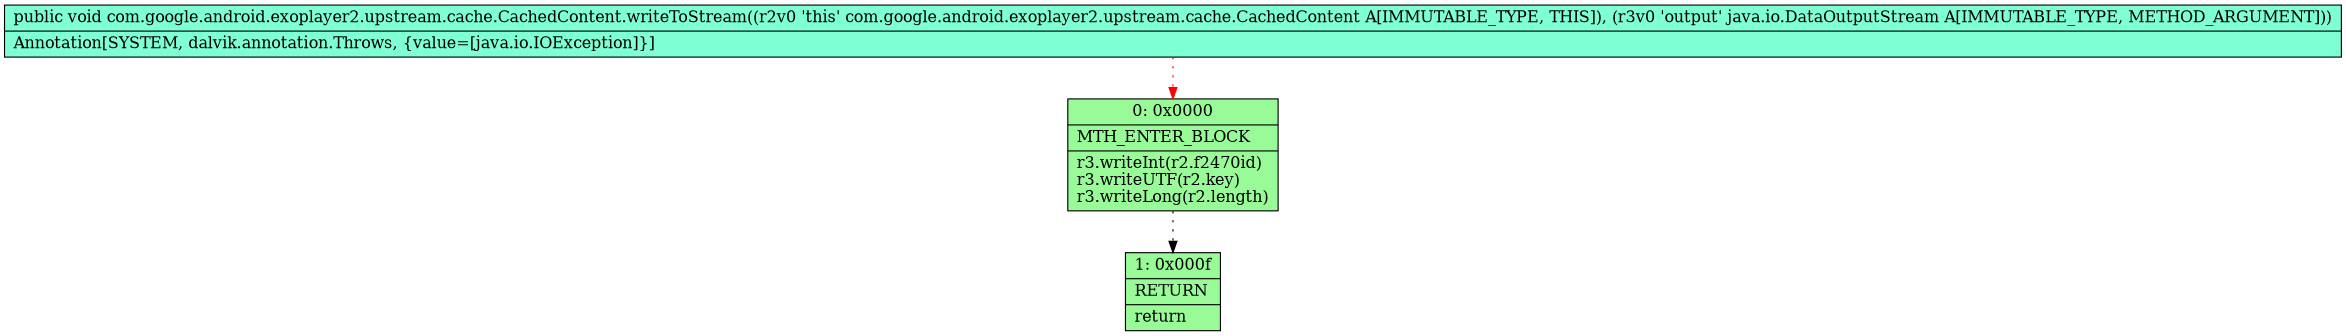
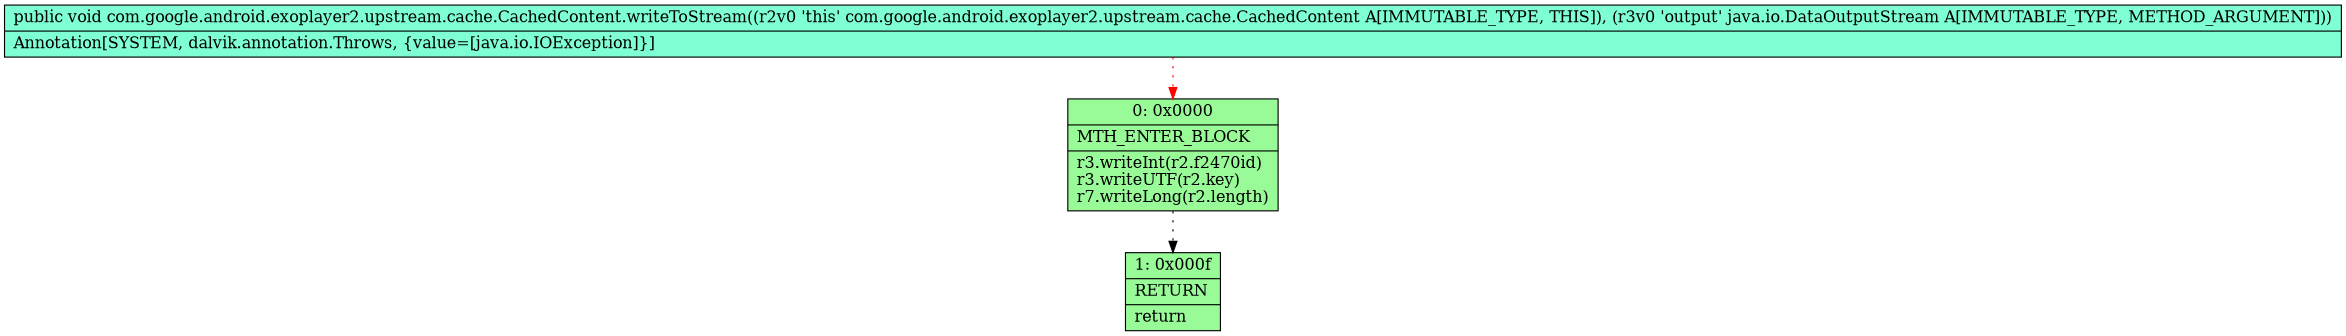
(1173, 197) -> (1173, 197)
